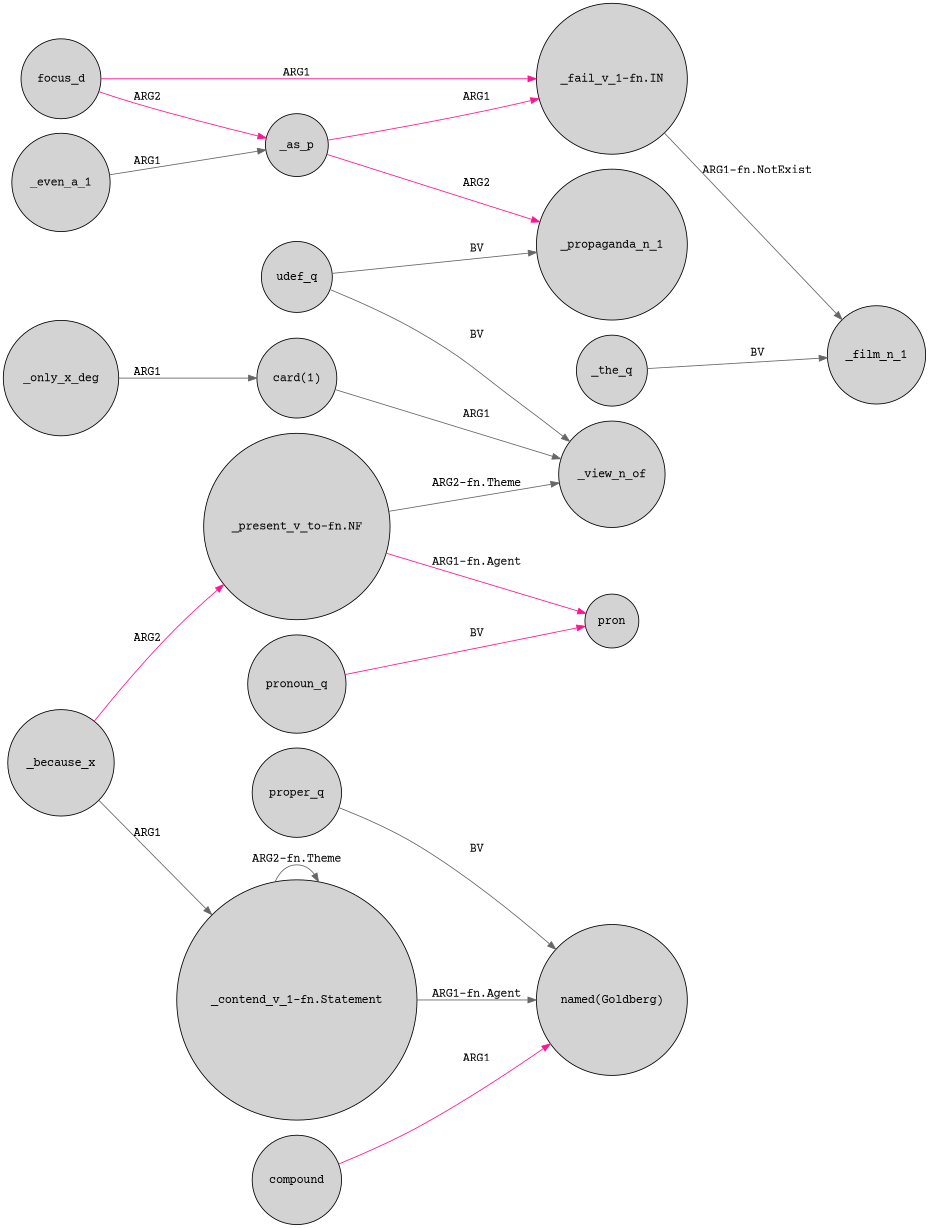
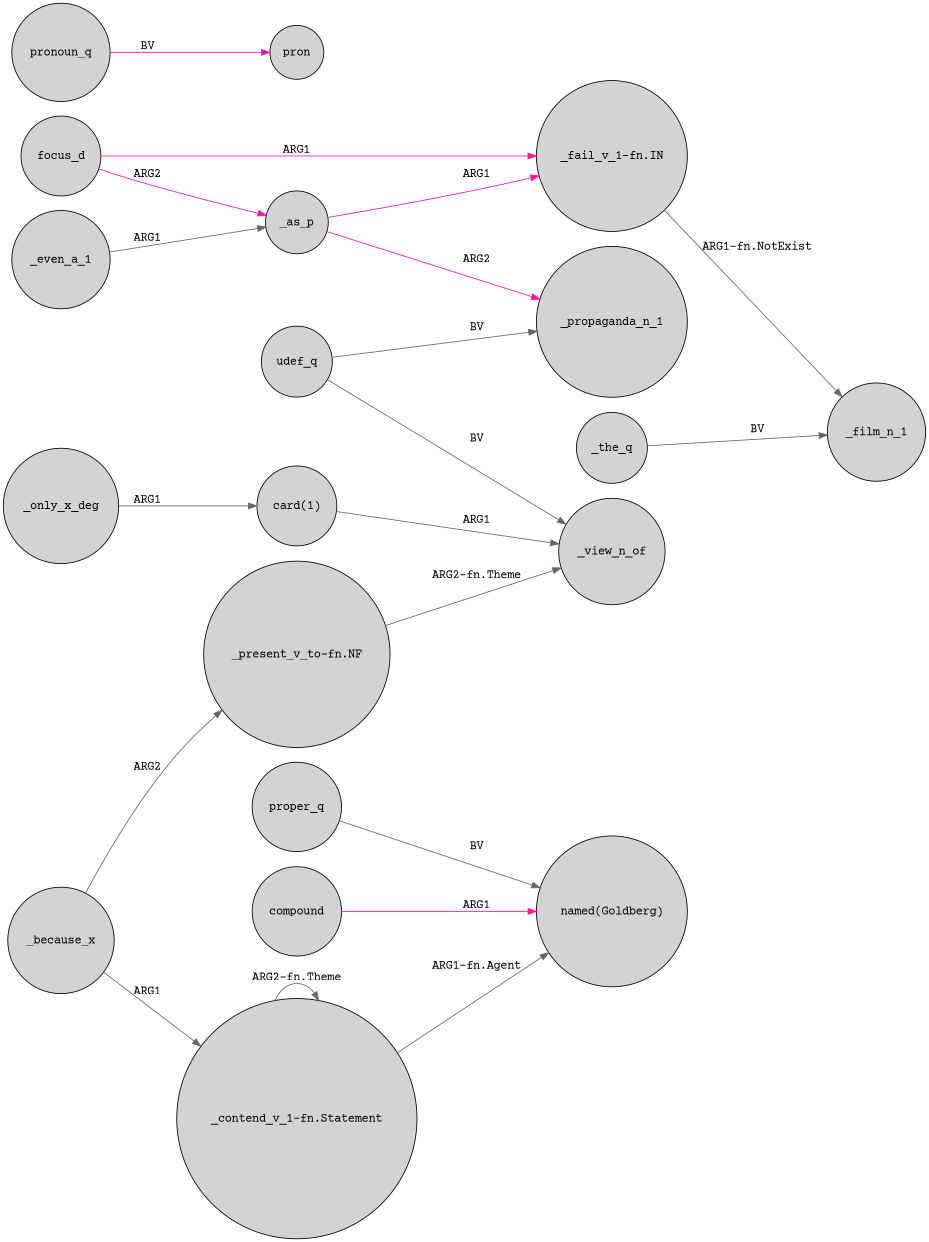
(482, 582) -> none
(153, 653) -> (143, 799)
